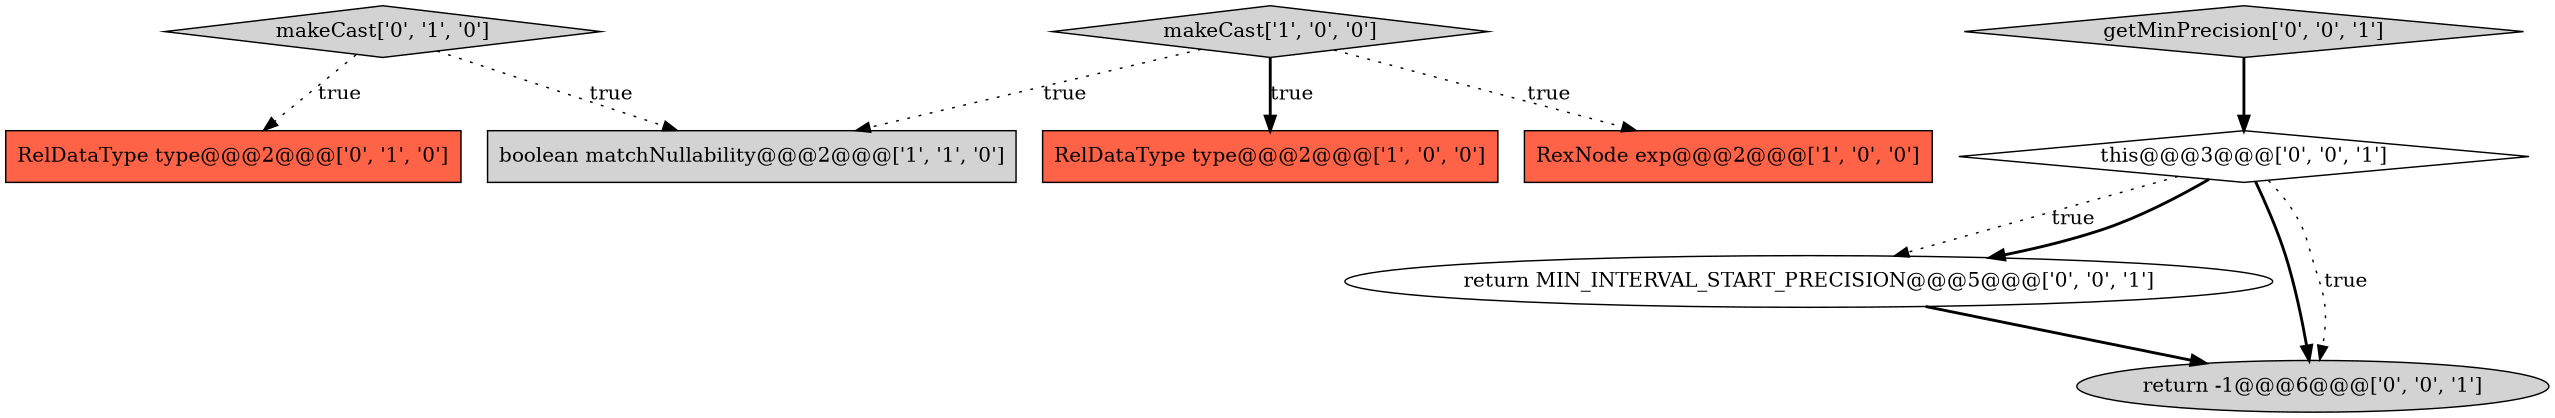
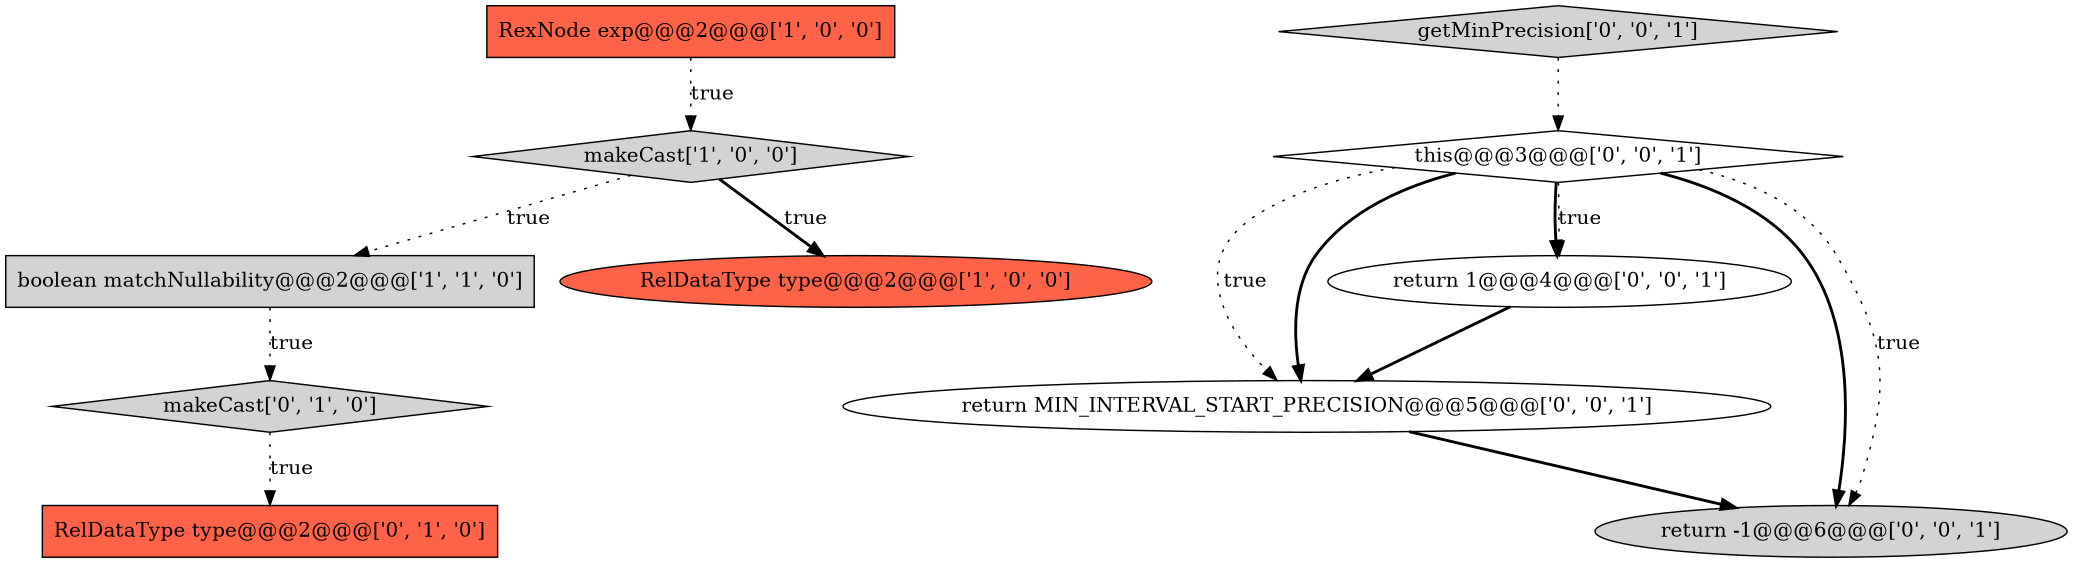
(2244, 87) -> (1558, 87)
(550, 88) -> (270, 337)
(1478, 88) -> (691, 87)
(1270, 157) -> (856, 281)
none -> (1560, 281)
